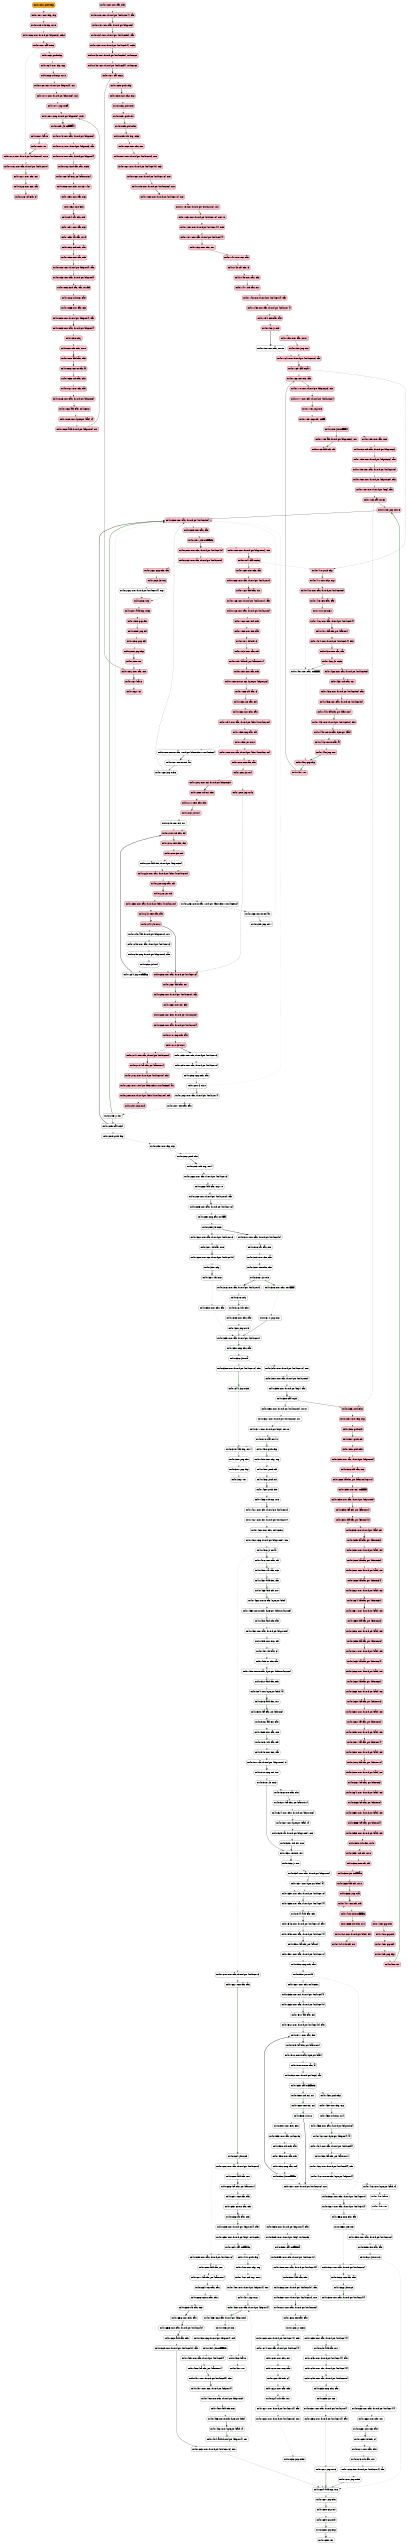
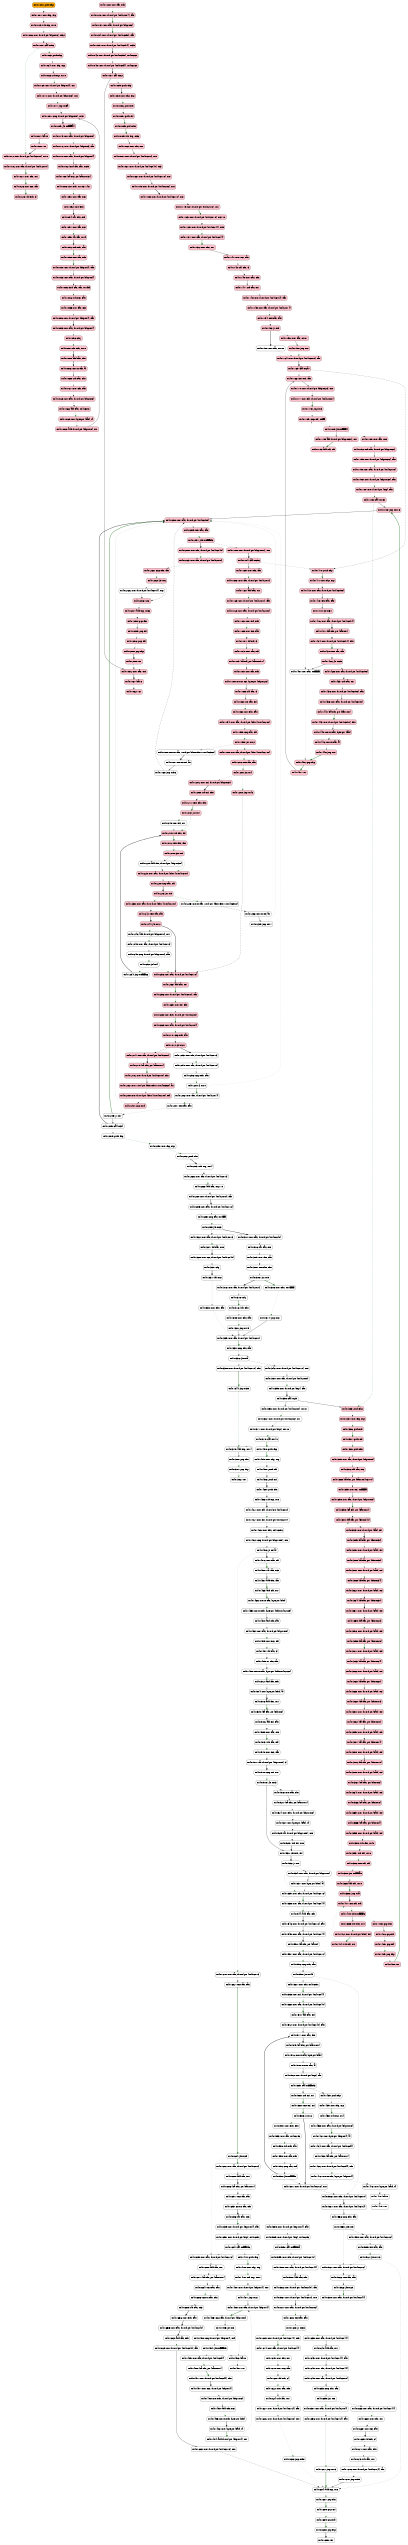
none -> (248, 2282)
